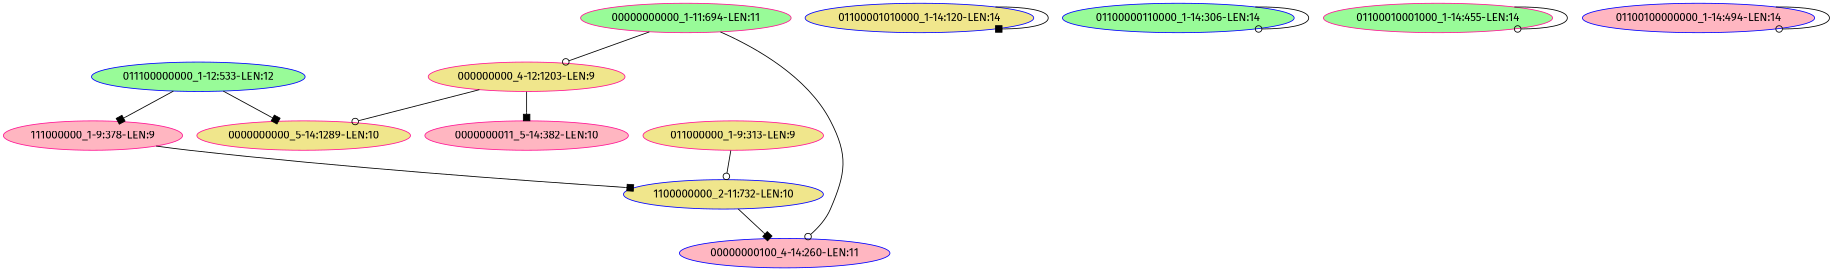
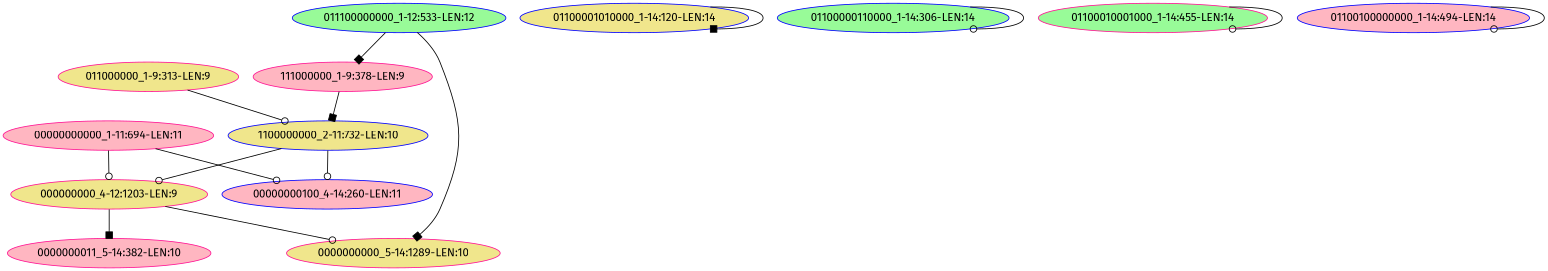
(686, 18) -> (108, 136)
none -> (231, 162)
(751, 221) -> (328, 162)
